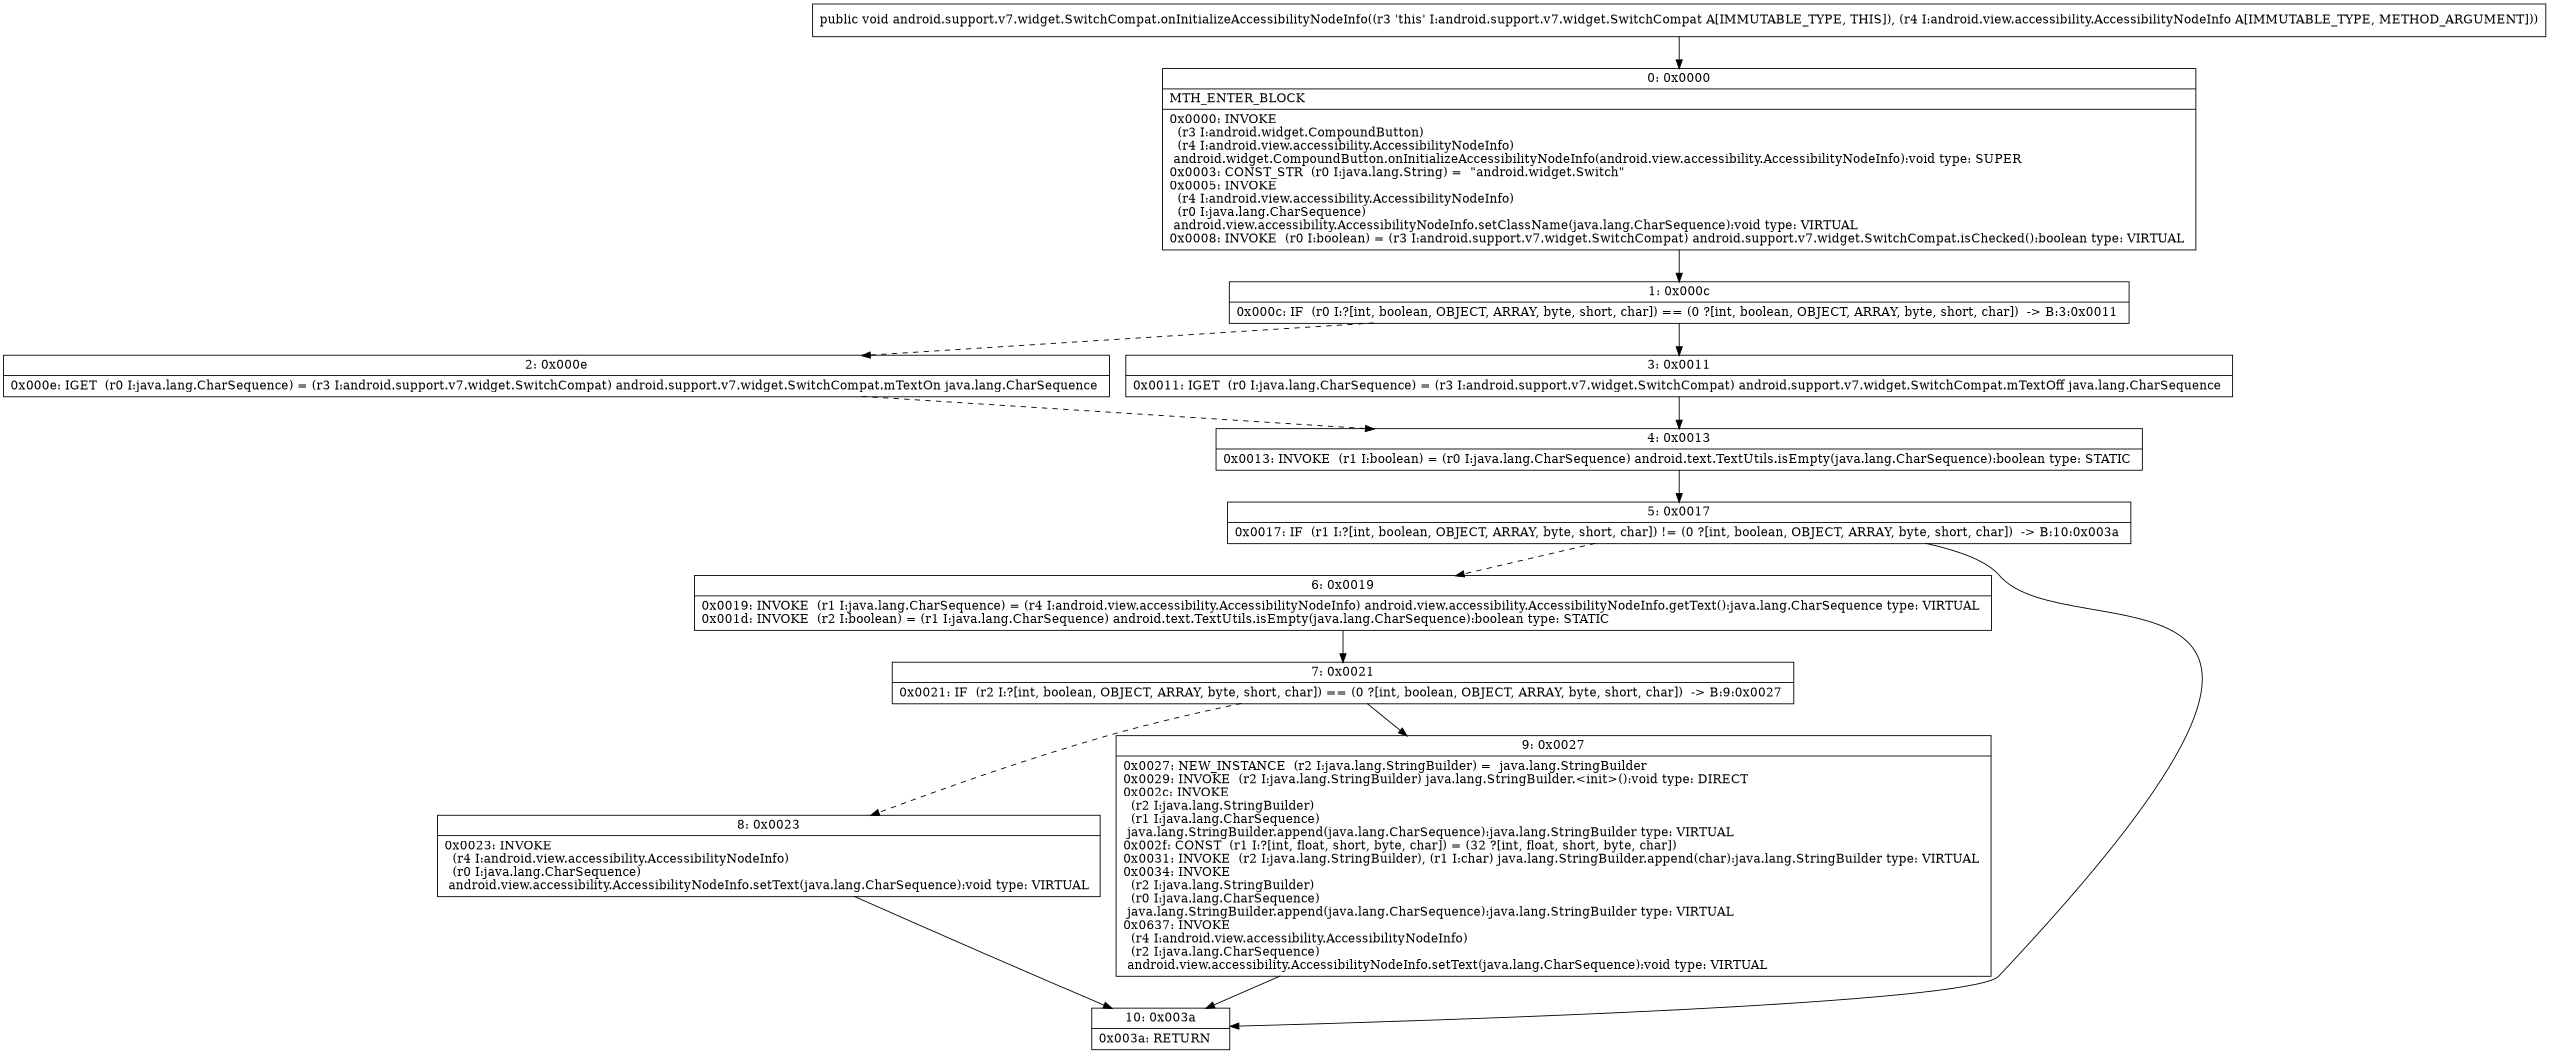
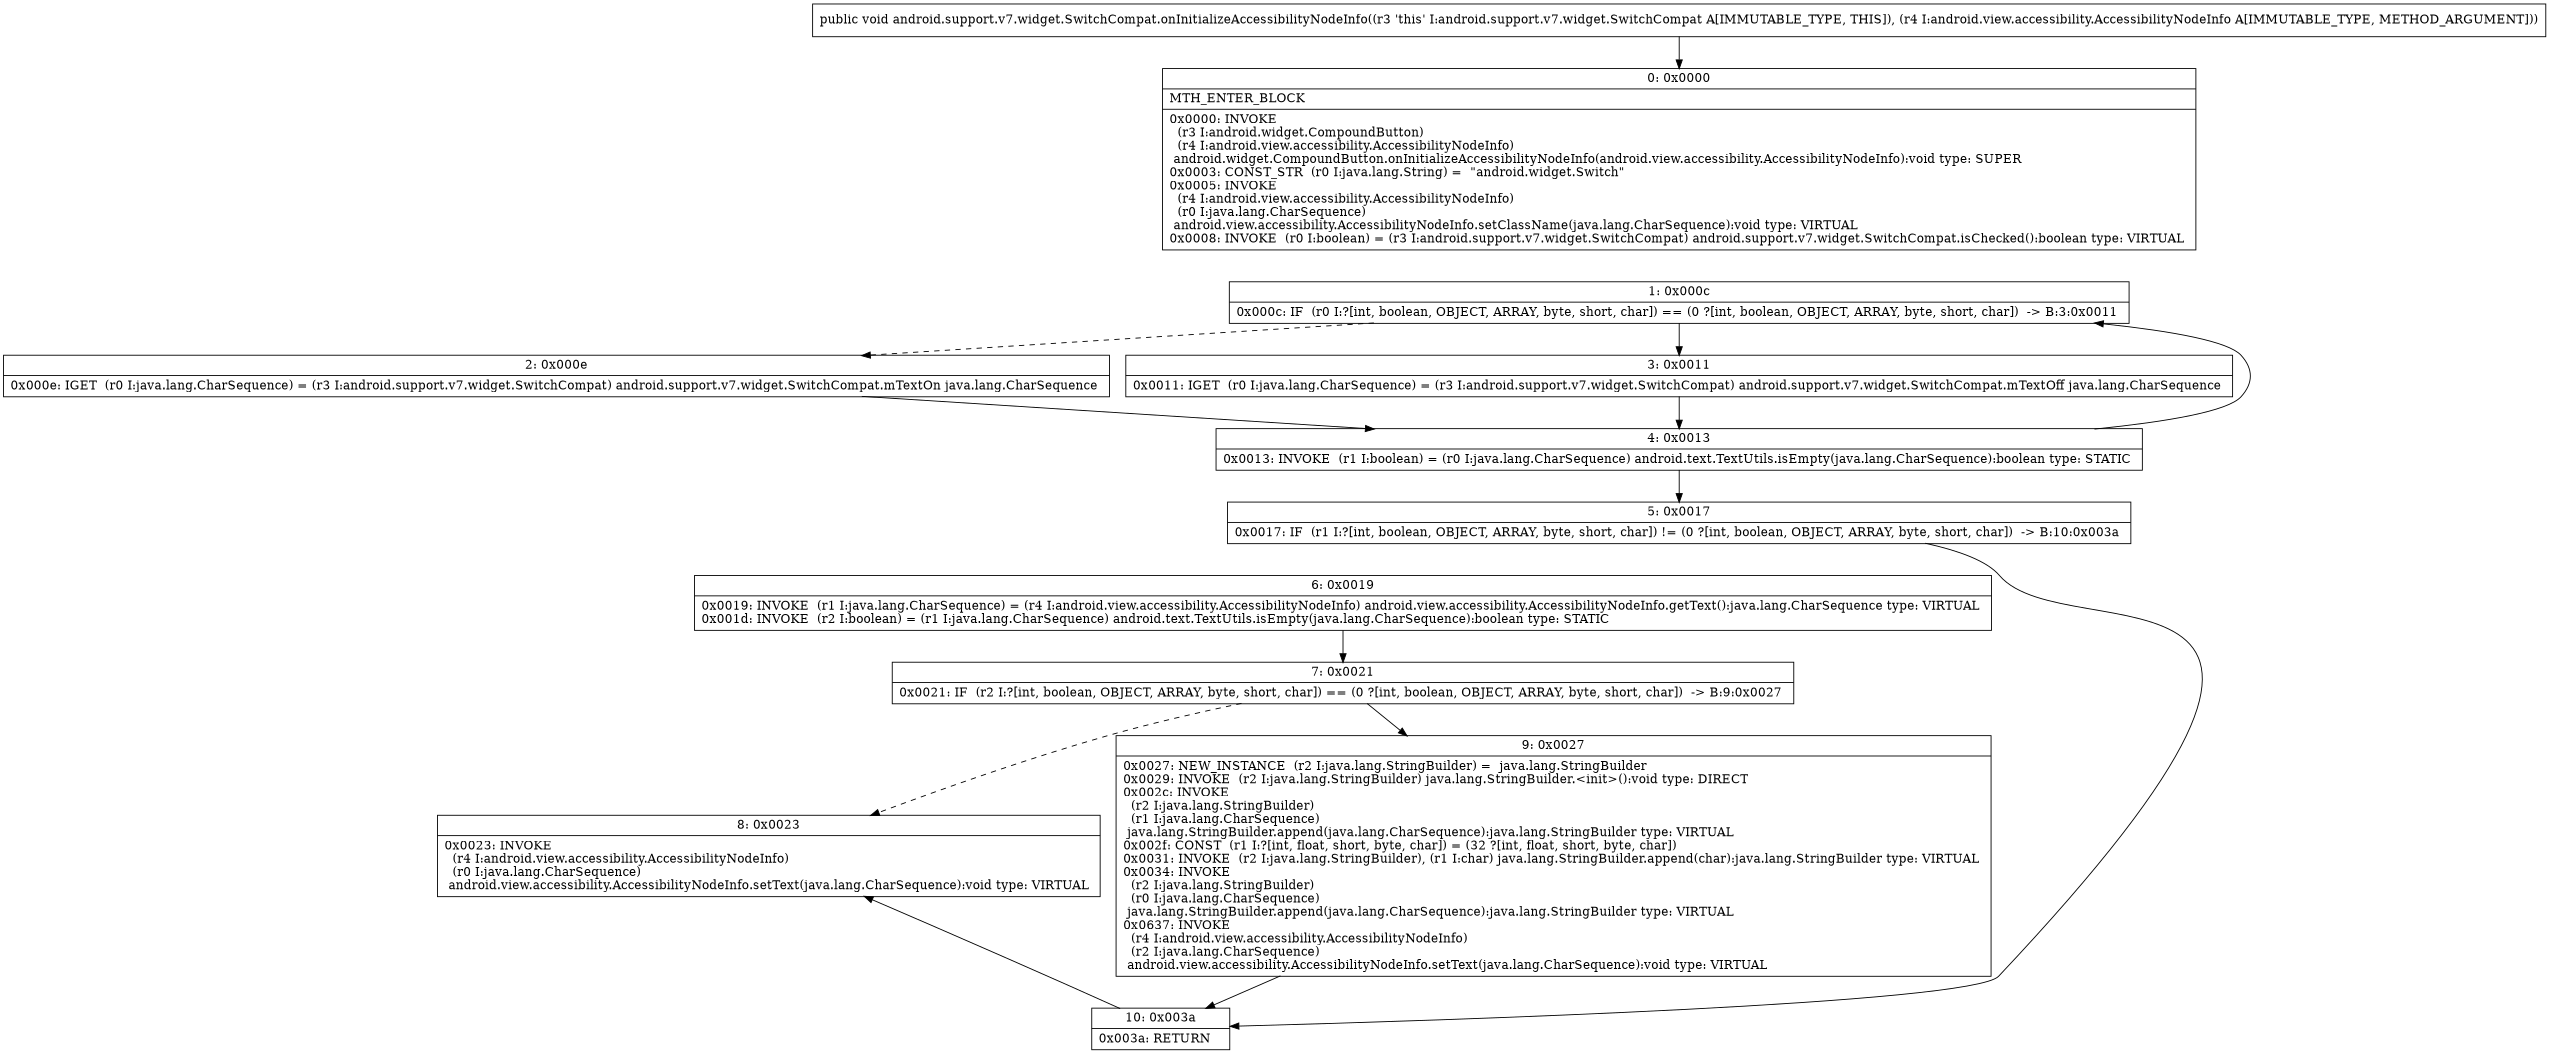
(1679, 261) -> (2250, 381)
(1114, 412) -> (1114, 412)
(1530, 559) -> none
(979, 951) -> (996, 954)
